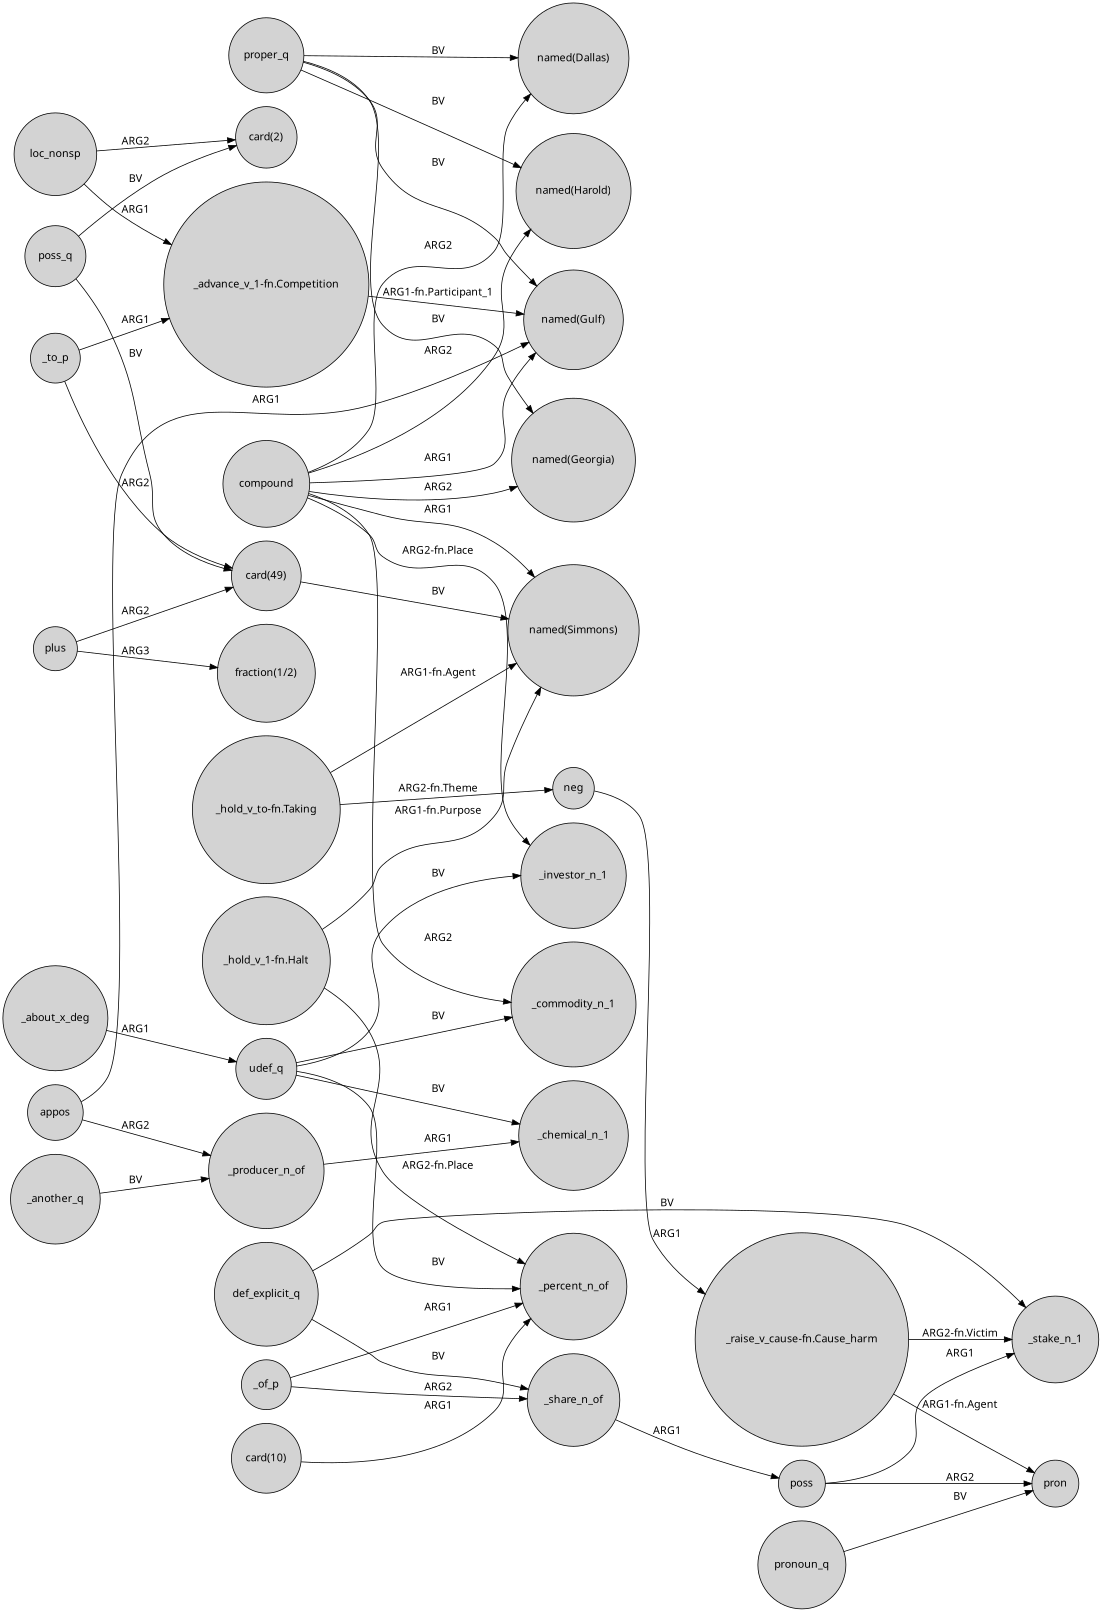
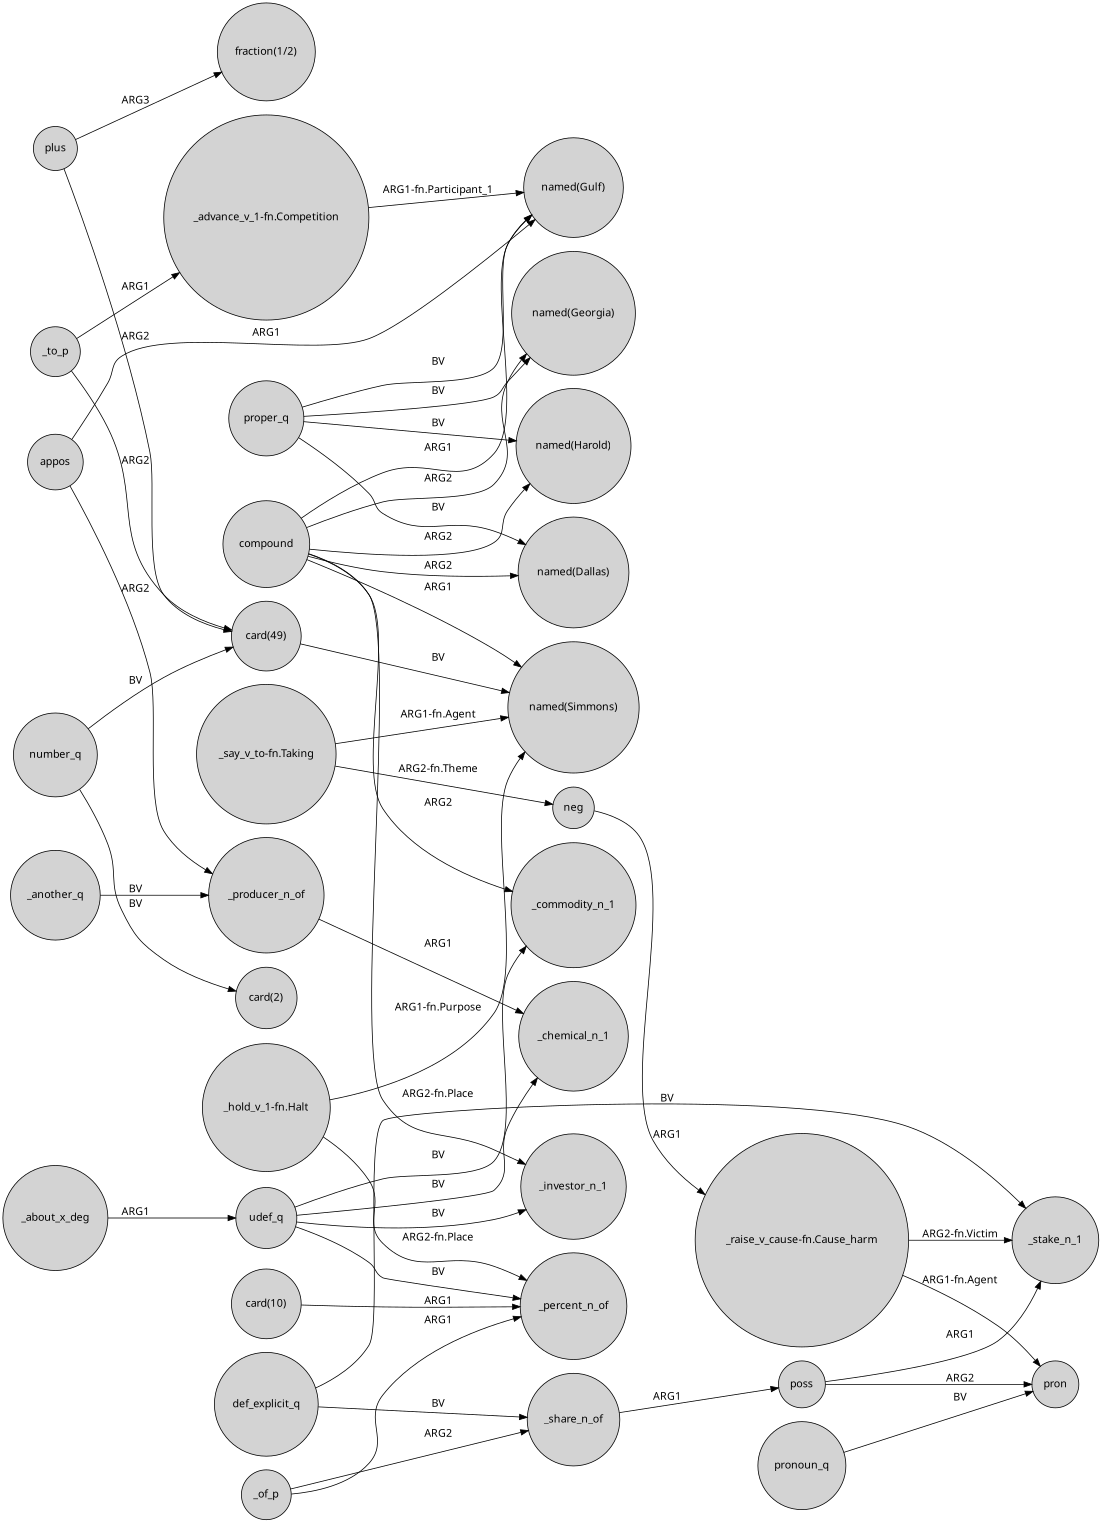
(55, 154) -> none
(55, 256) -> (55, 755)
(266, 810) -> (266, 754)
